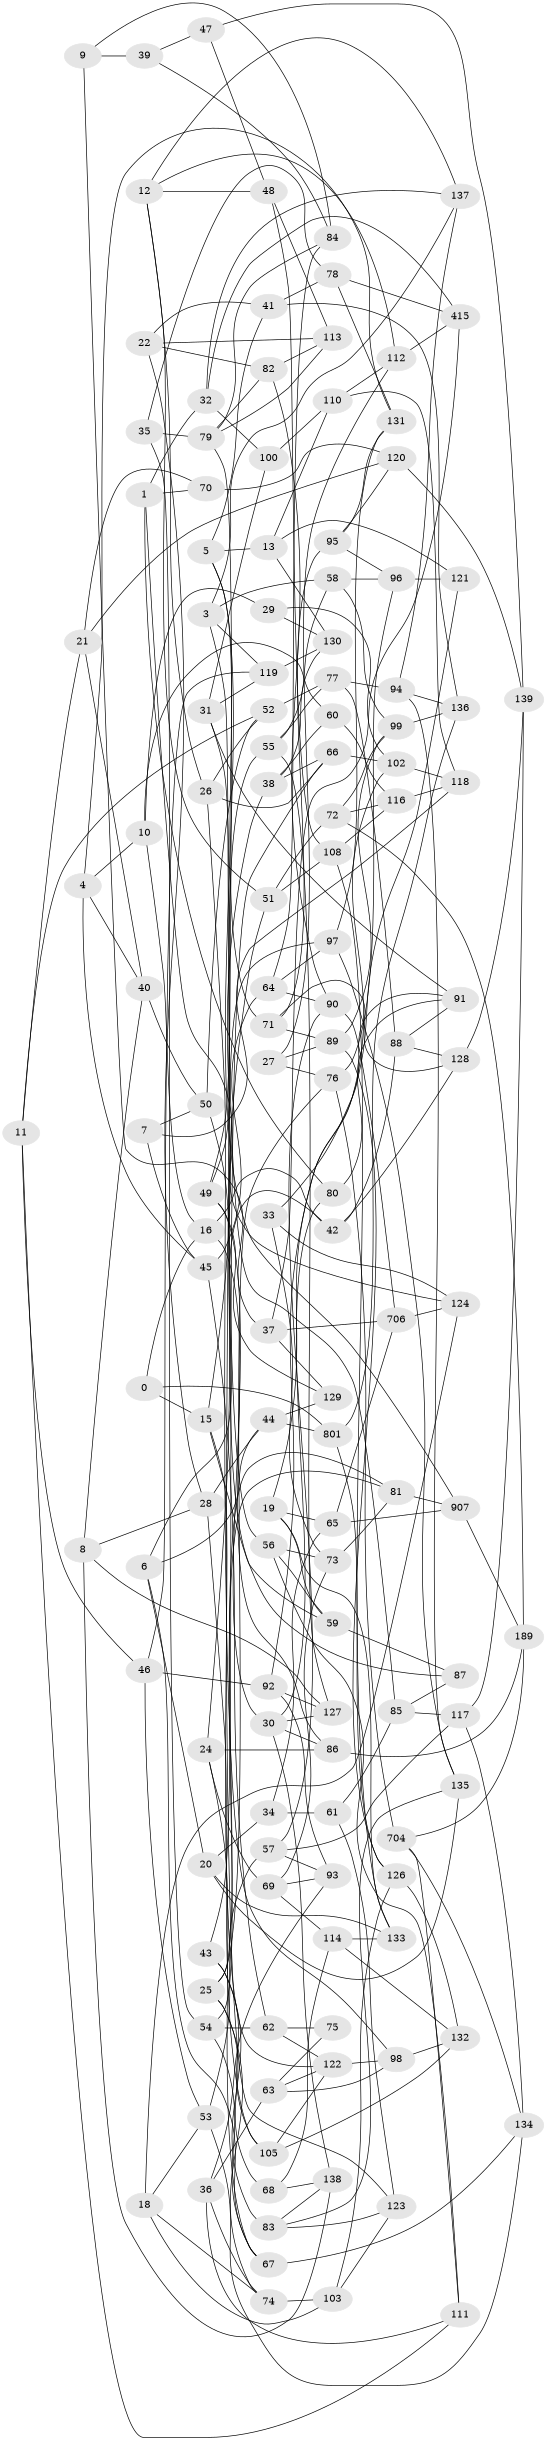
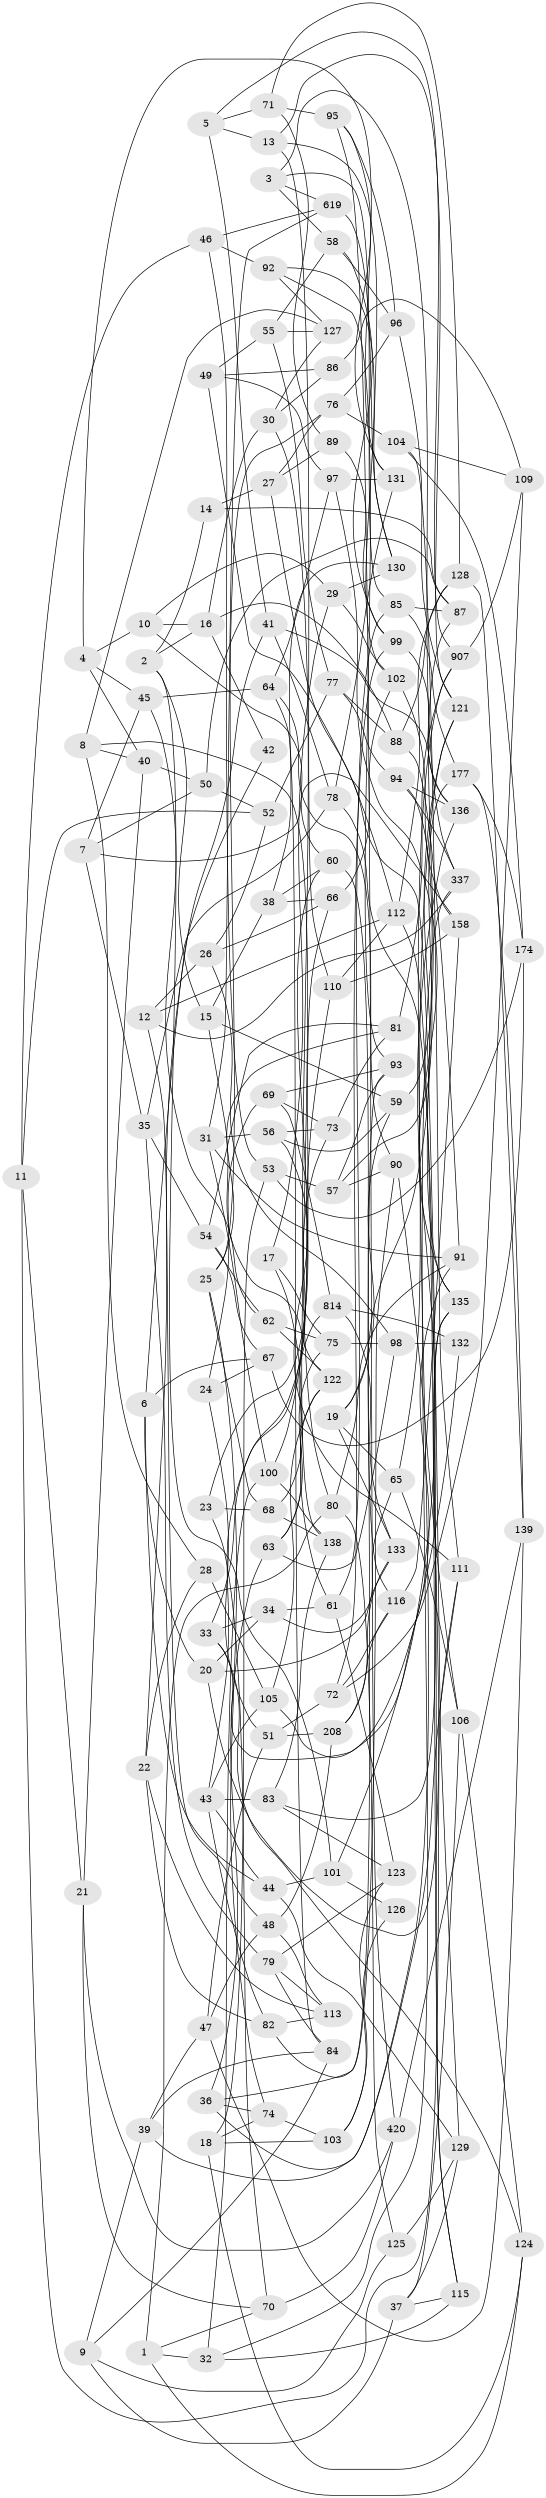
(460, 196) -> (460, 881)
(460, 317) -> (460, 2295)
(234, 409) -> (222, 1879)
(396, 459) -> (396, 2130)
none -> (206, 510)
(164, 561) -> (220, 1921)
(269, 674) -> (333, 206)
(460, 782) -> (460, 925)
(333, 853) -> (333, 1733)
none -> (114, 988)
(380, 1142) -> (328, 632)
(401, 1148) -> (419, 717)
none -> (269, 1259)
(396, 1320) -> (460, 1722)
(372, 1356) -> none
(144, 1388) -> (144, 662)
(333, 1435) -> (333, 1874)
(235, 1461) -> (237, 1845)
none -> (206, 1508)
none -> (237, 1622)
(524, 1637) -> (524, 480)
(460, 1716) -> (460, 775)
(269, 1750) -> none
(396, 1839) -> (396, 443)
none -> (420, 1880)
(333, 1939) -> (333, 1307)
(303, 1951) -> (301, 1509)
(439, 1953) -> none
(365, 2062) -> (365, 1344)
(524, 2125) -> (524, 951)
none -> (396, 2245)
